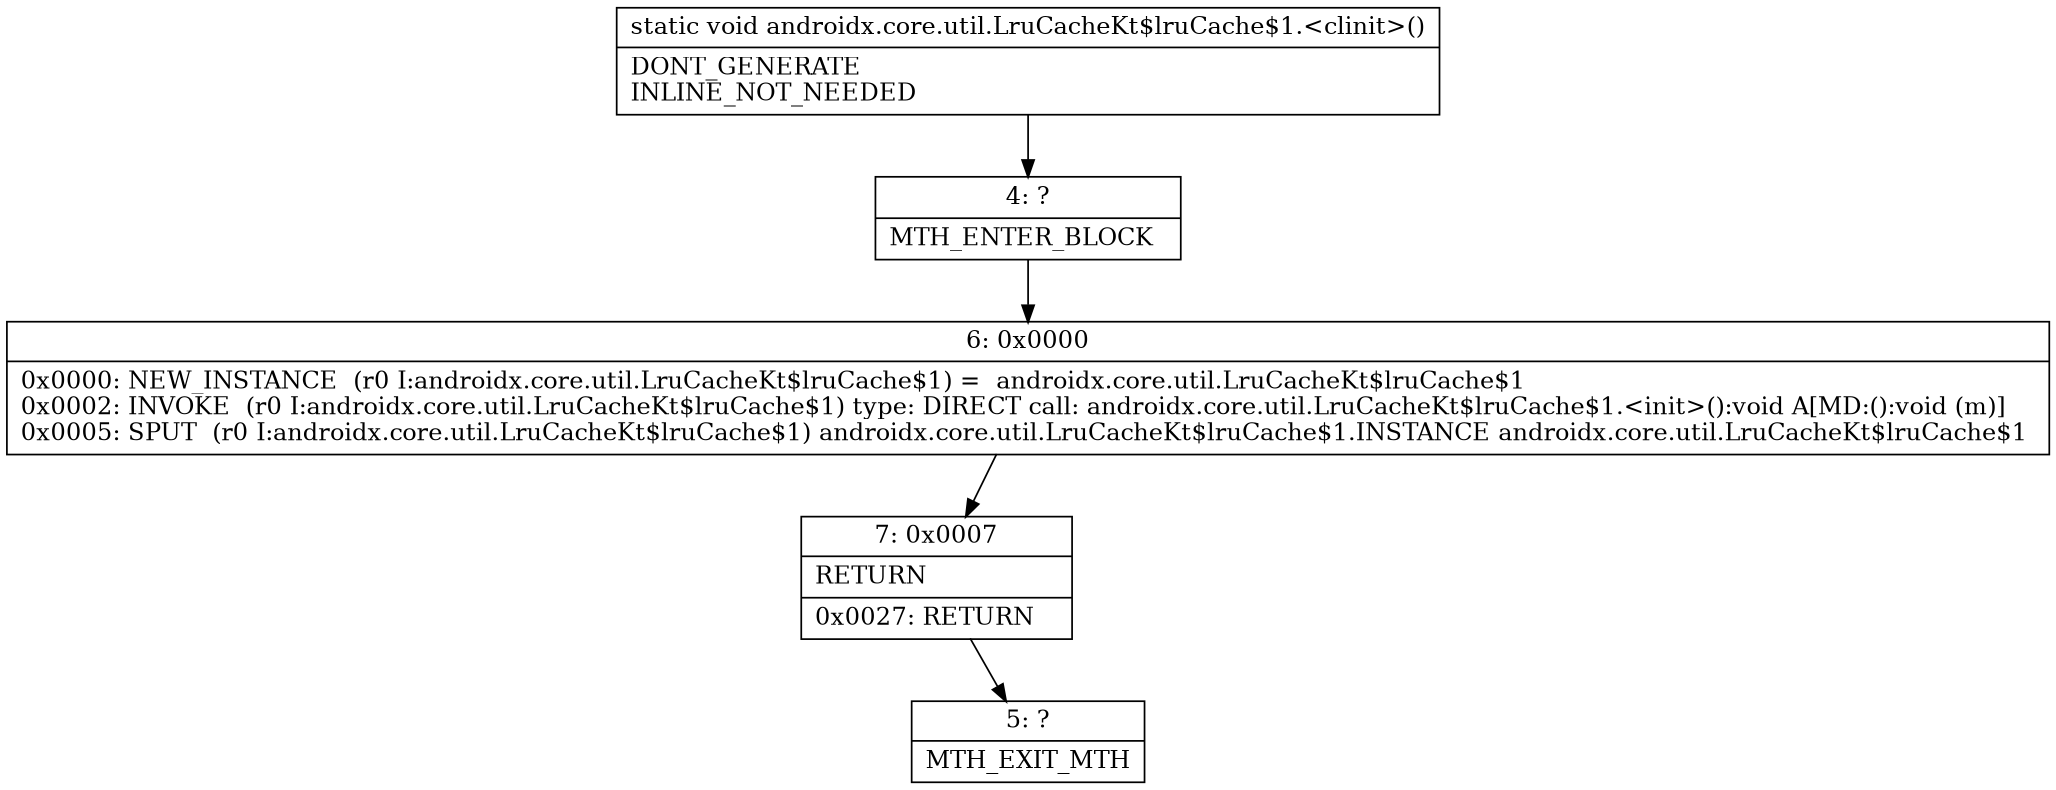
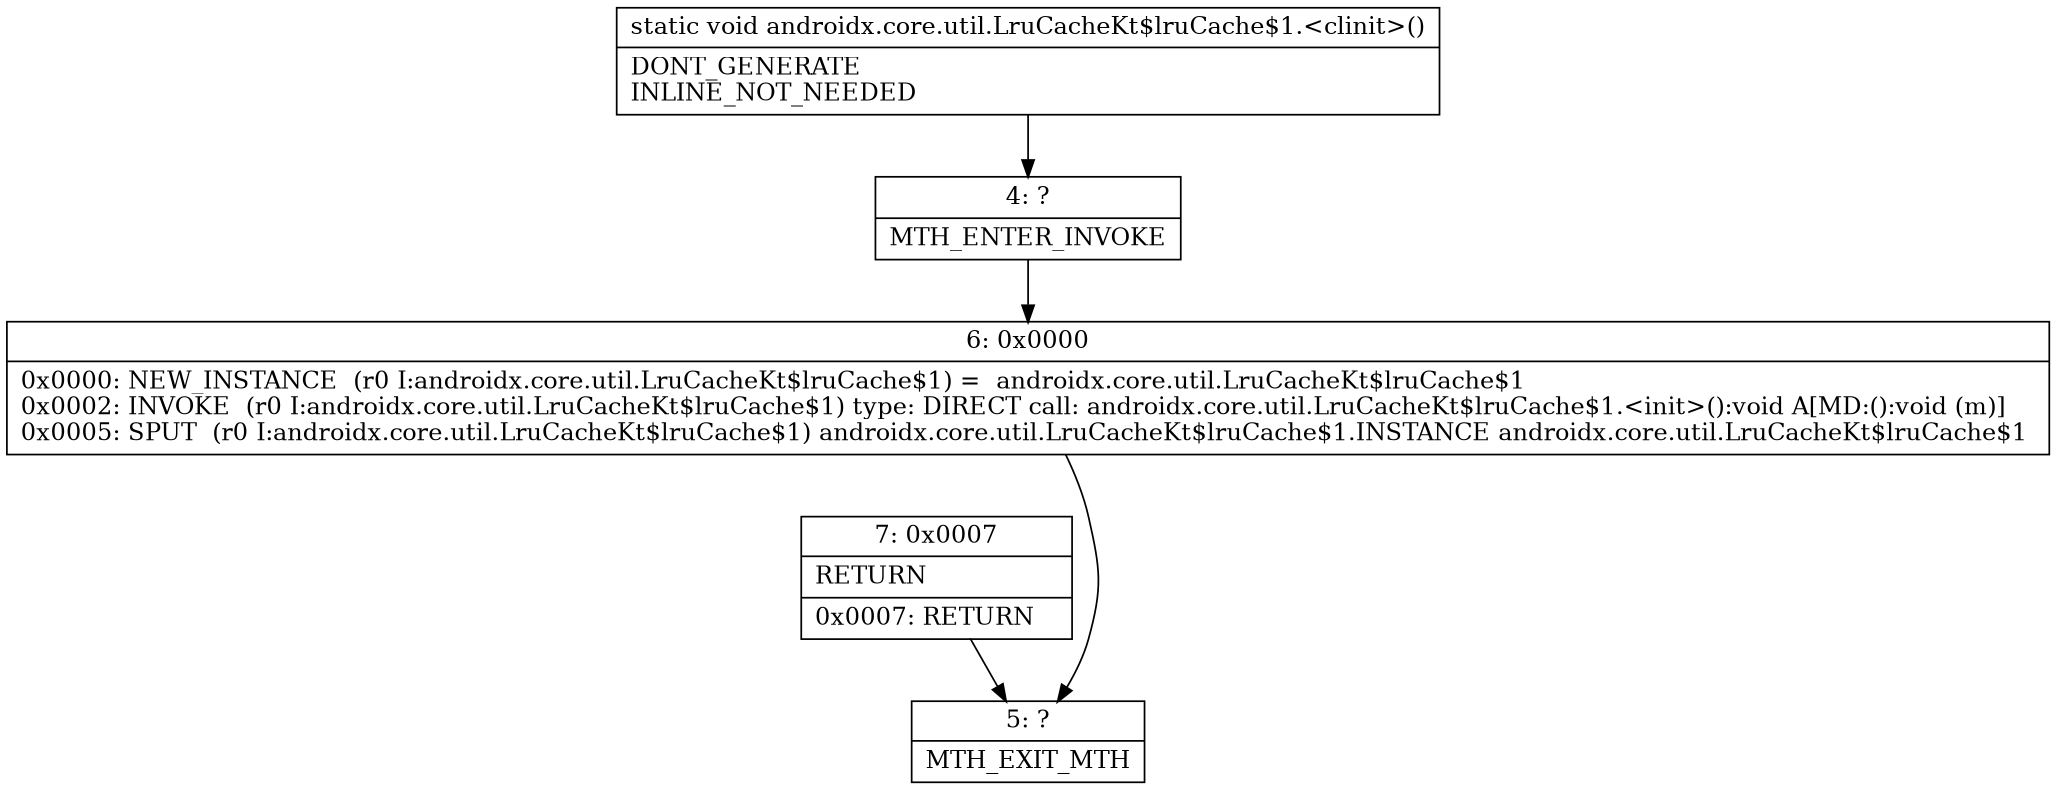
(1022, 238) -> (1028, 238)
(985, 477) -> (1098, 571)
(937, 618) -> (937, 618)
